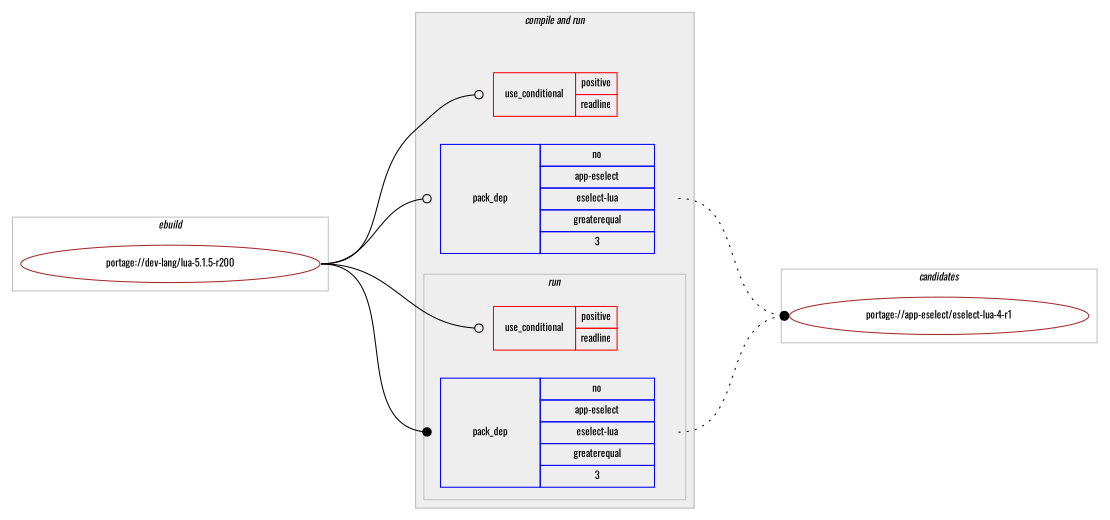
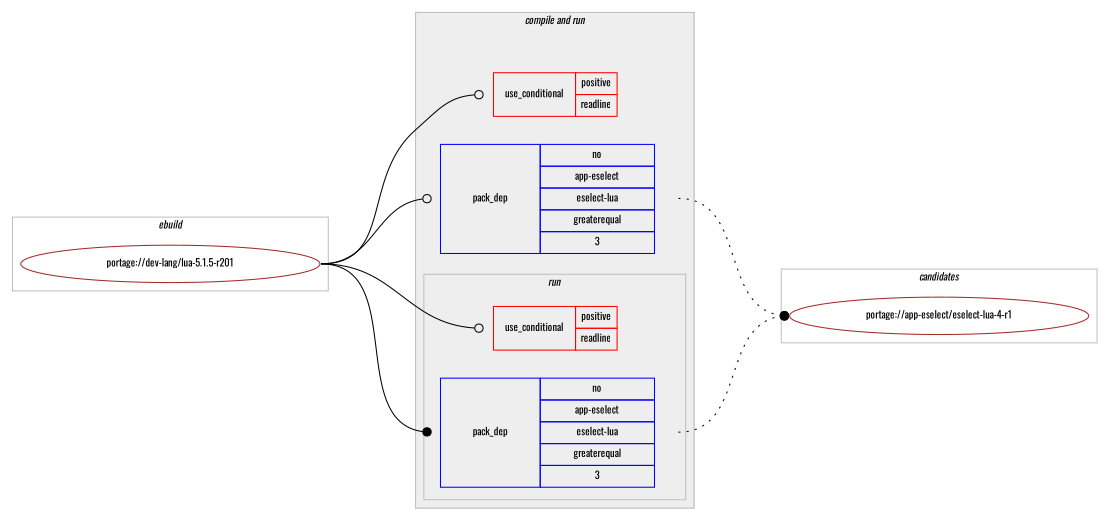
(170, 264) -> (170, 264)
